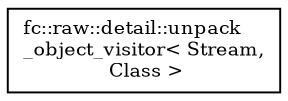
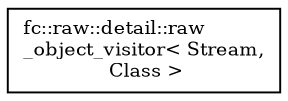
(144, 51) -> (144, 51)
